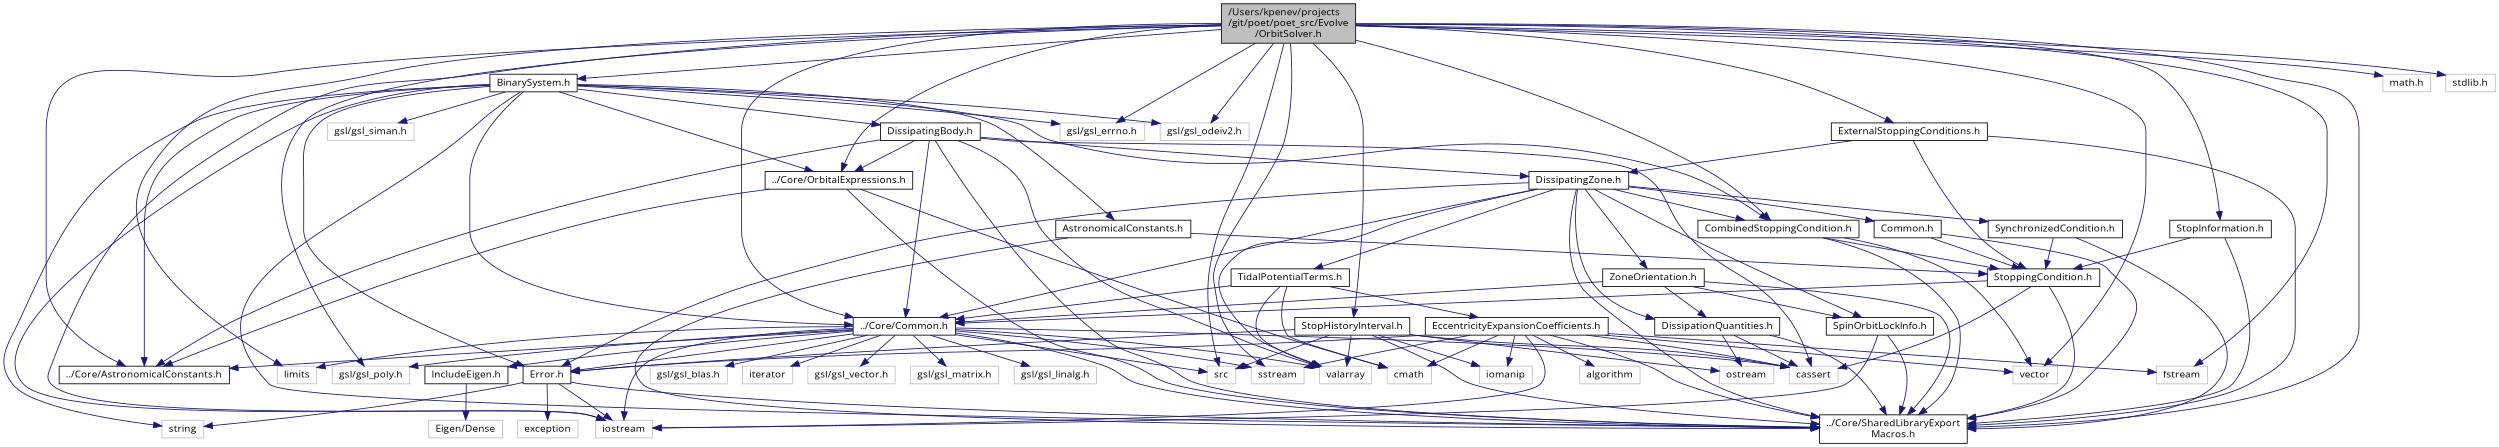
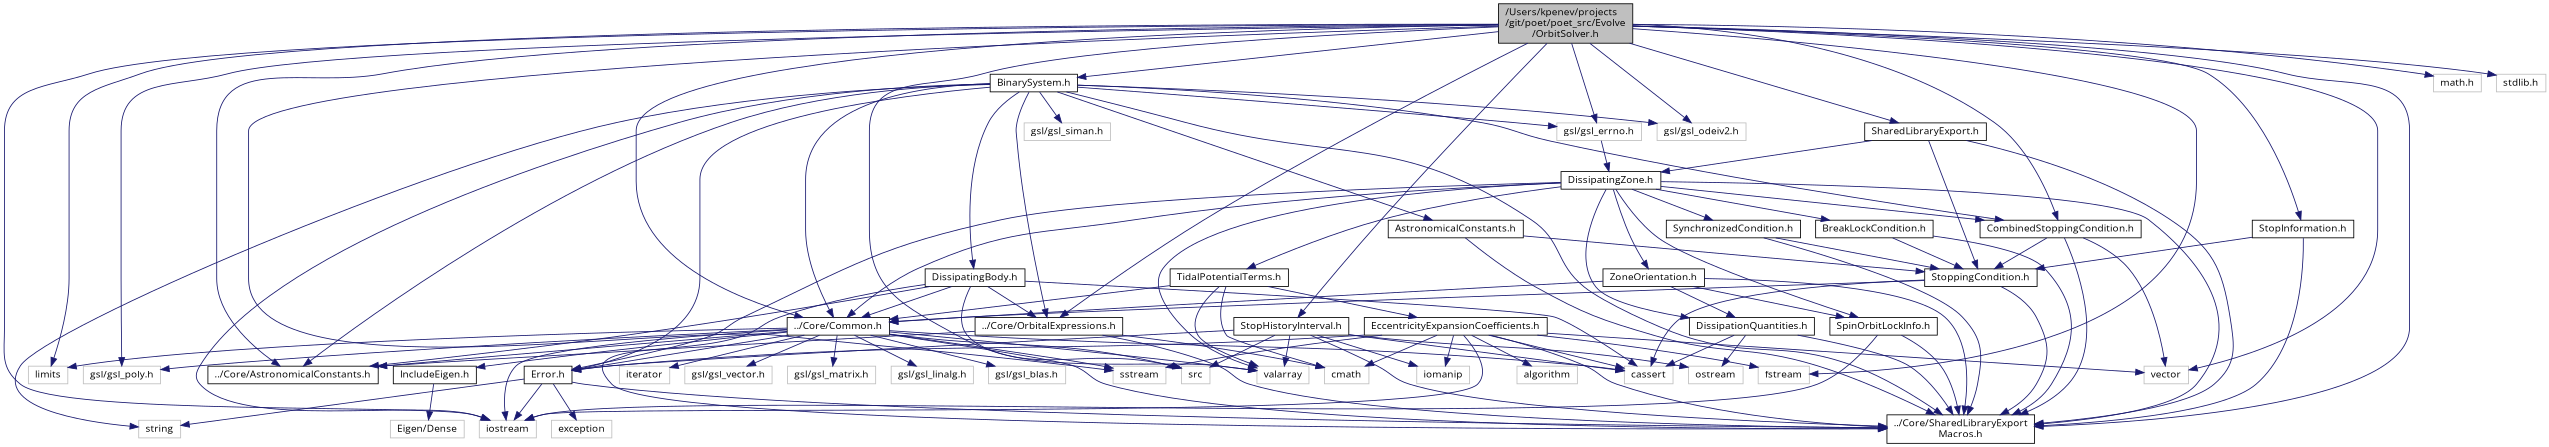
(1909, 132) -> (1926, 132)
(1237, 157) -> (1603, 147)
(1908, 229) -> (1874, 229)
